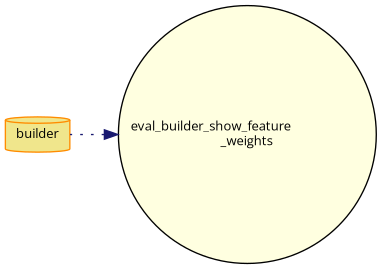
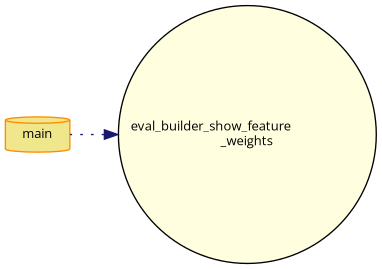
(38, 135) -> (38, 135)
